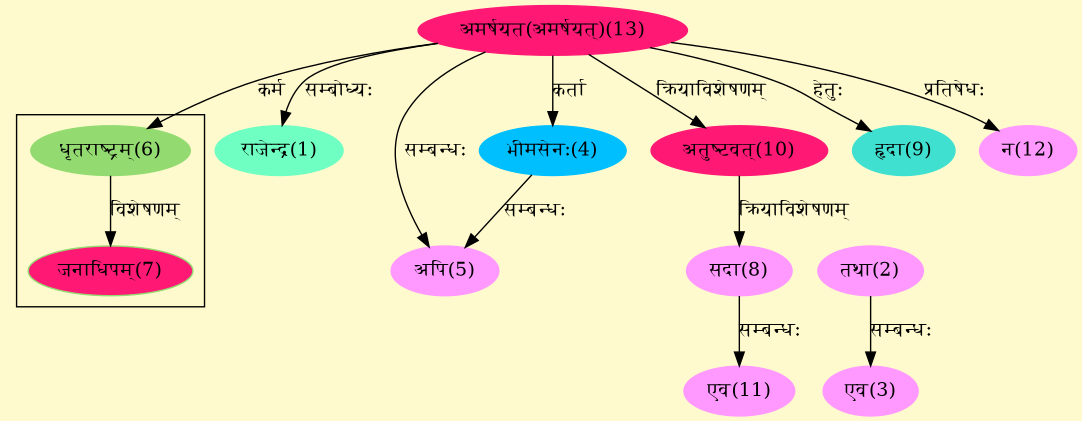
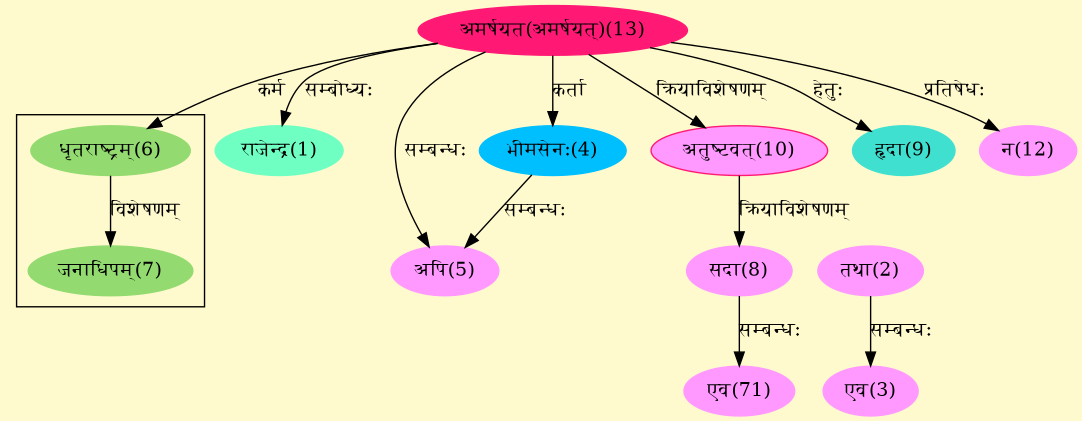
(739, 151) -> (739, 151)
(111, 271) -> (111, 271)
(739, 391) -> (739, 391)
